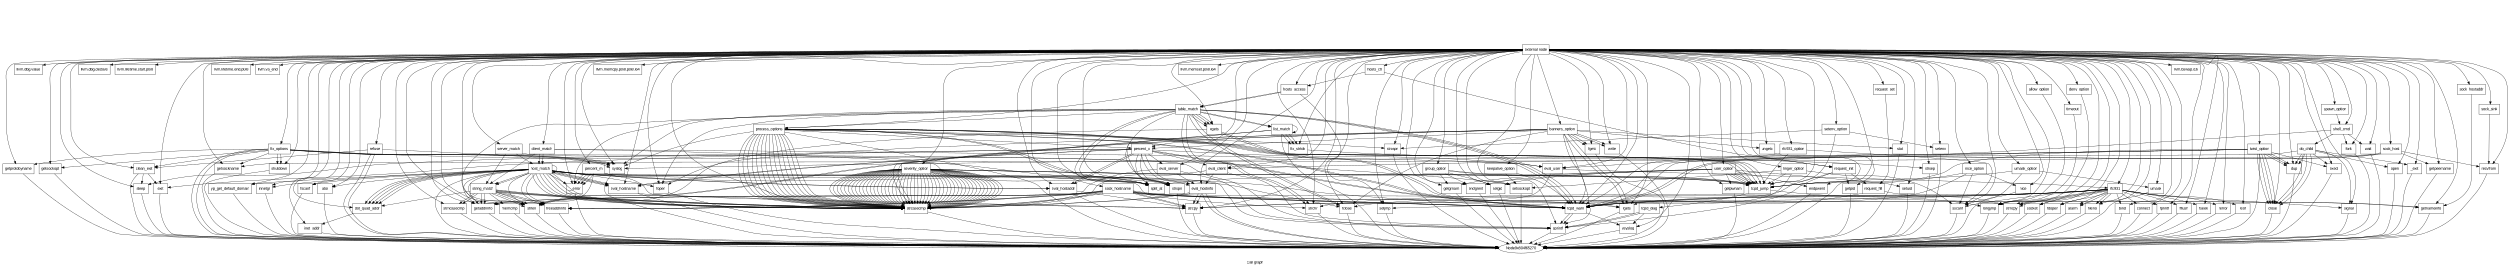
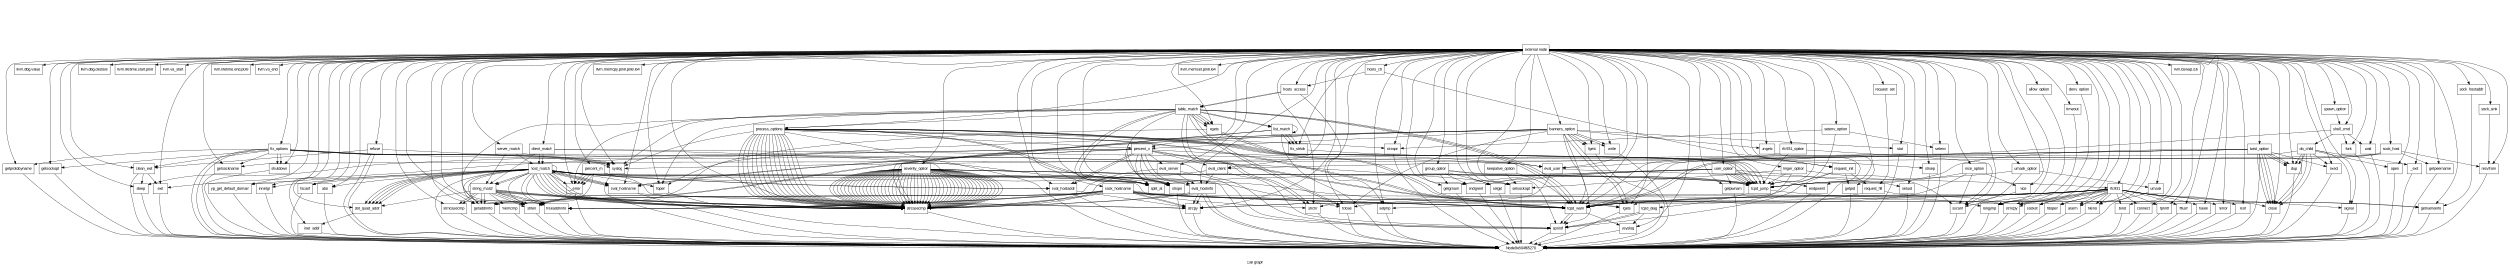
none -> (173, 70)
none -> (2193, 198)
